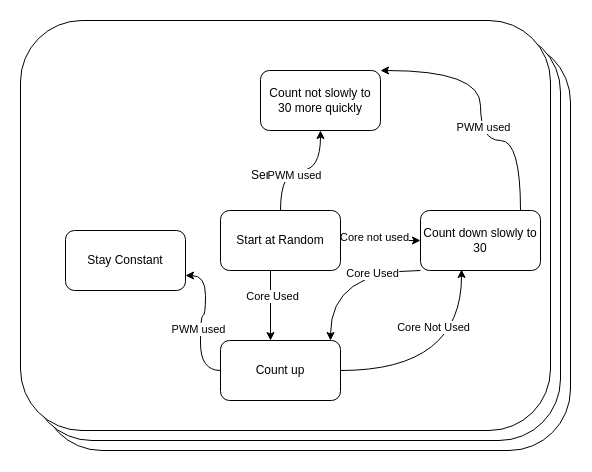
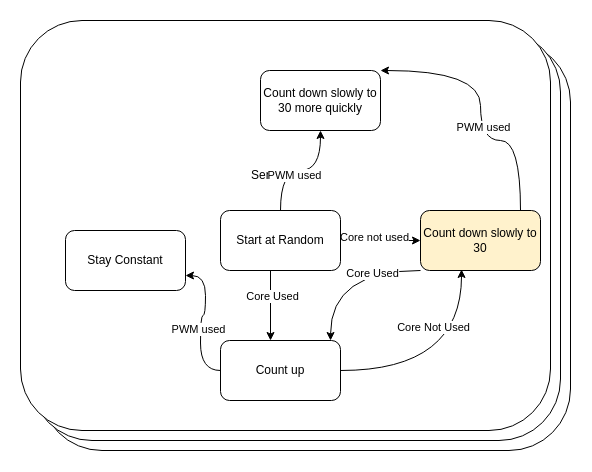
(321, 101) -> (321, 101)
(481, 241) -> (481, 241)
